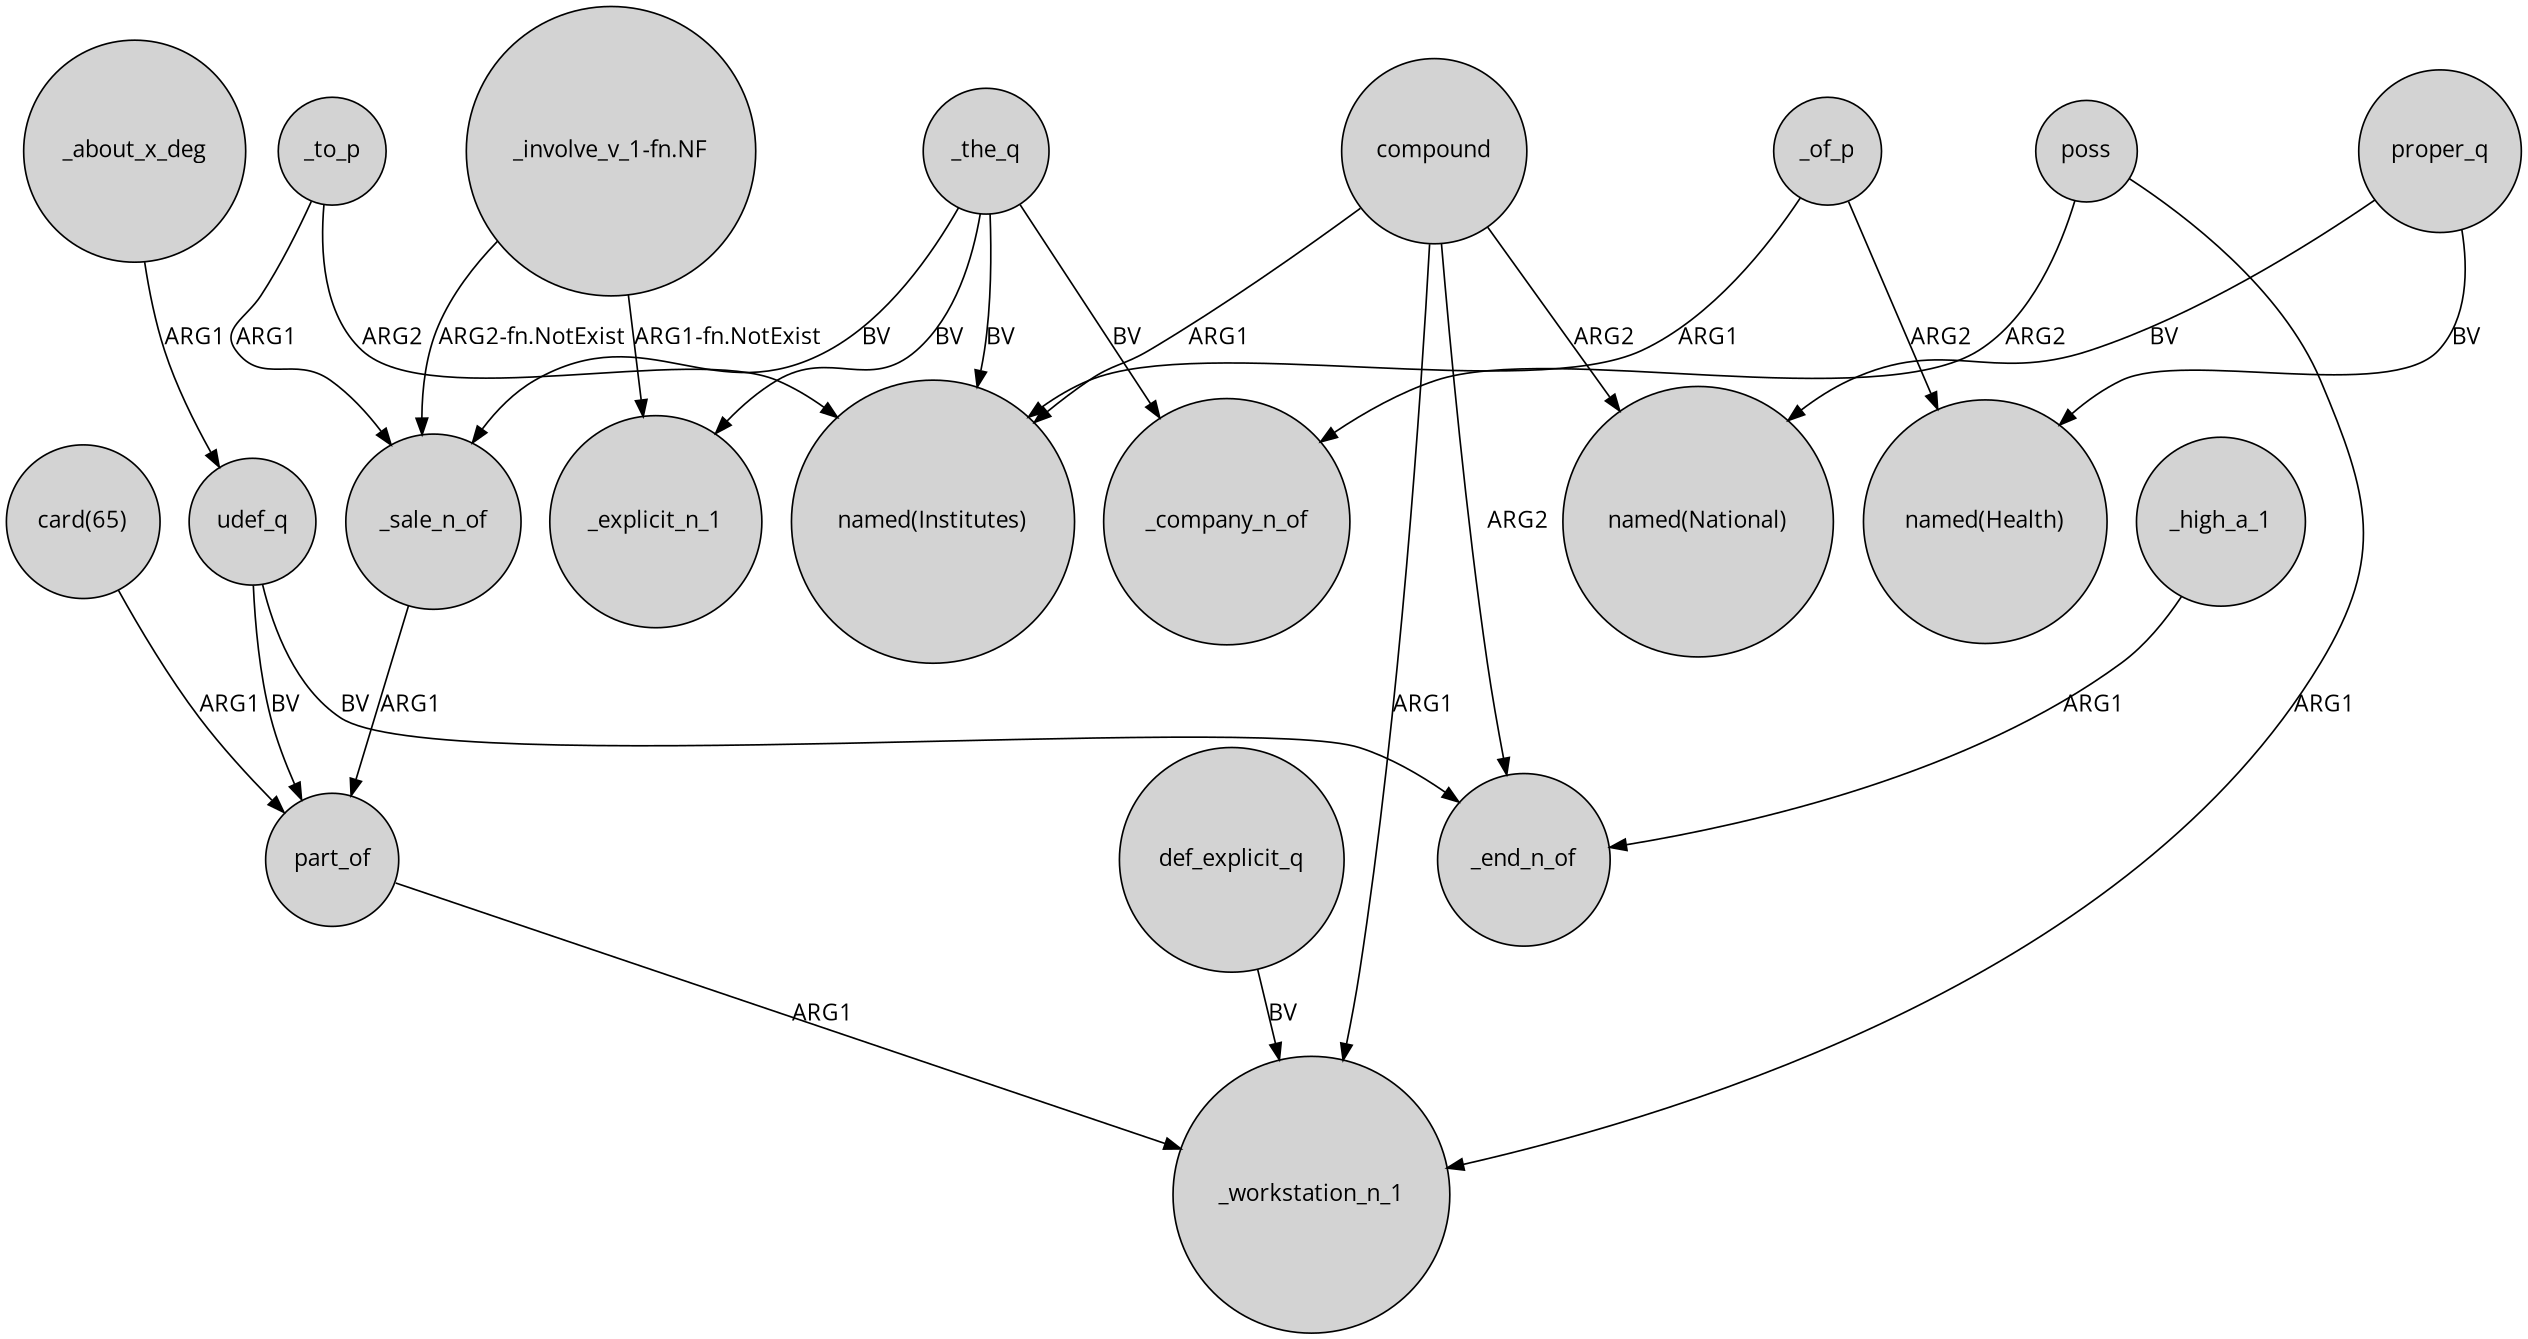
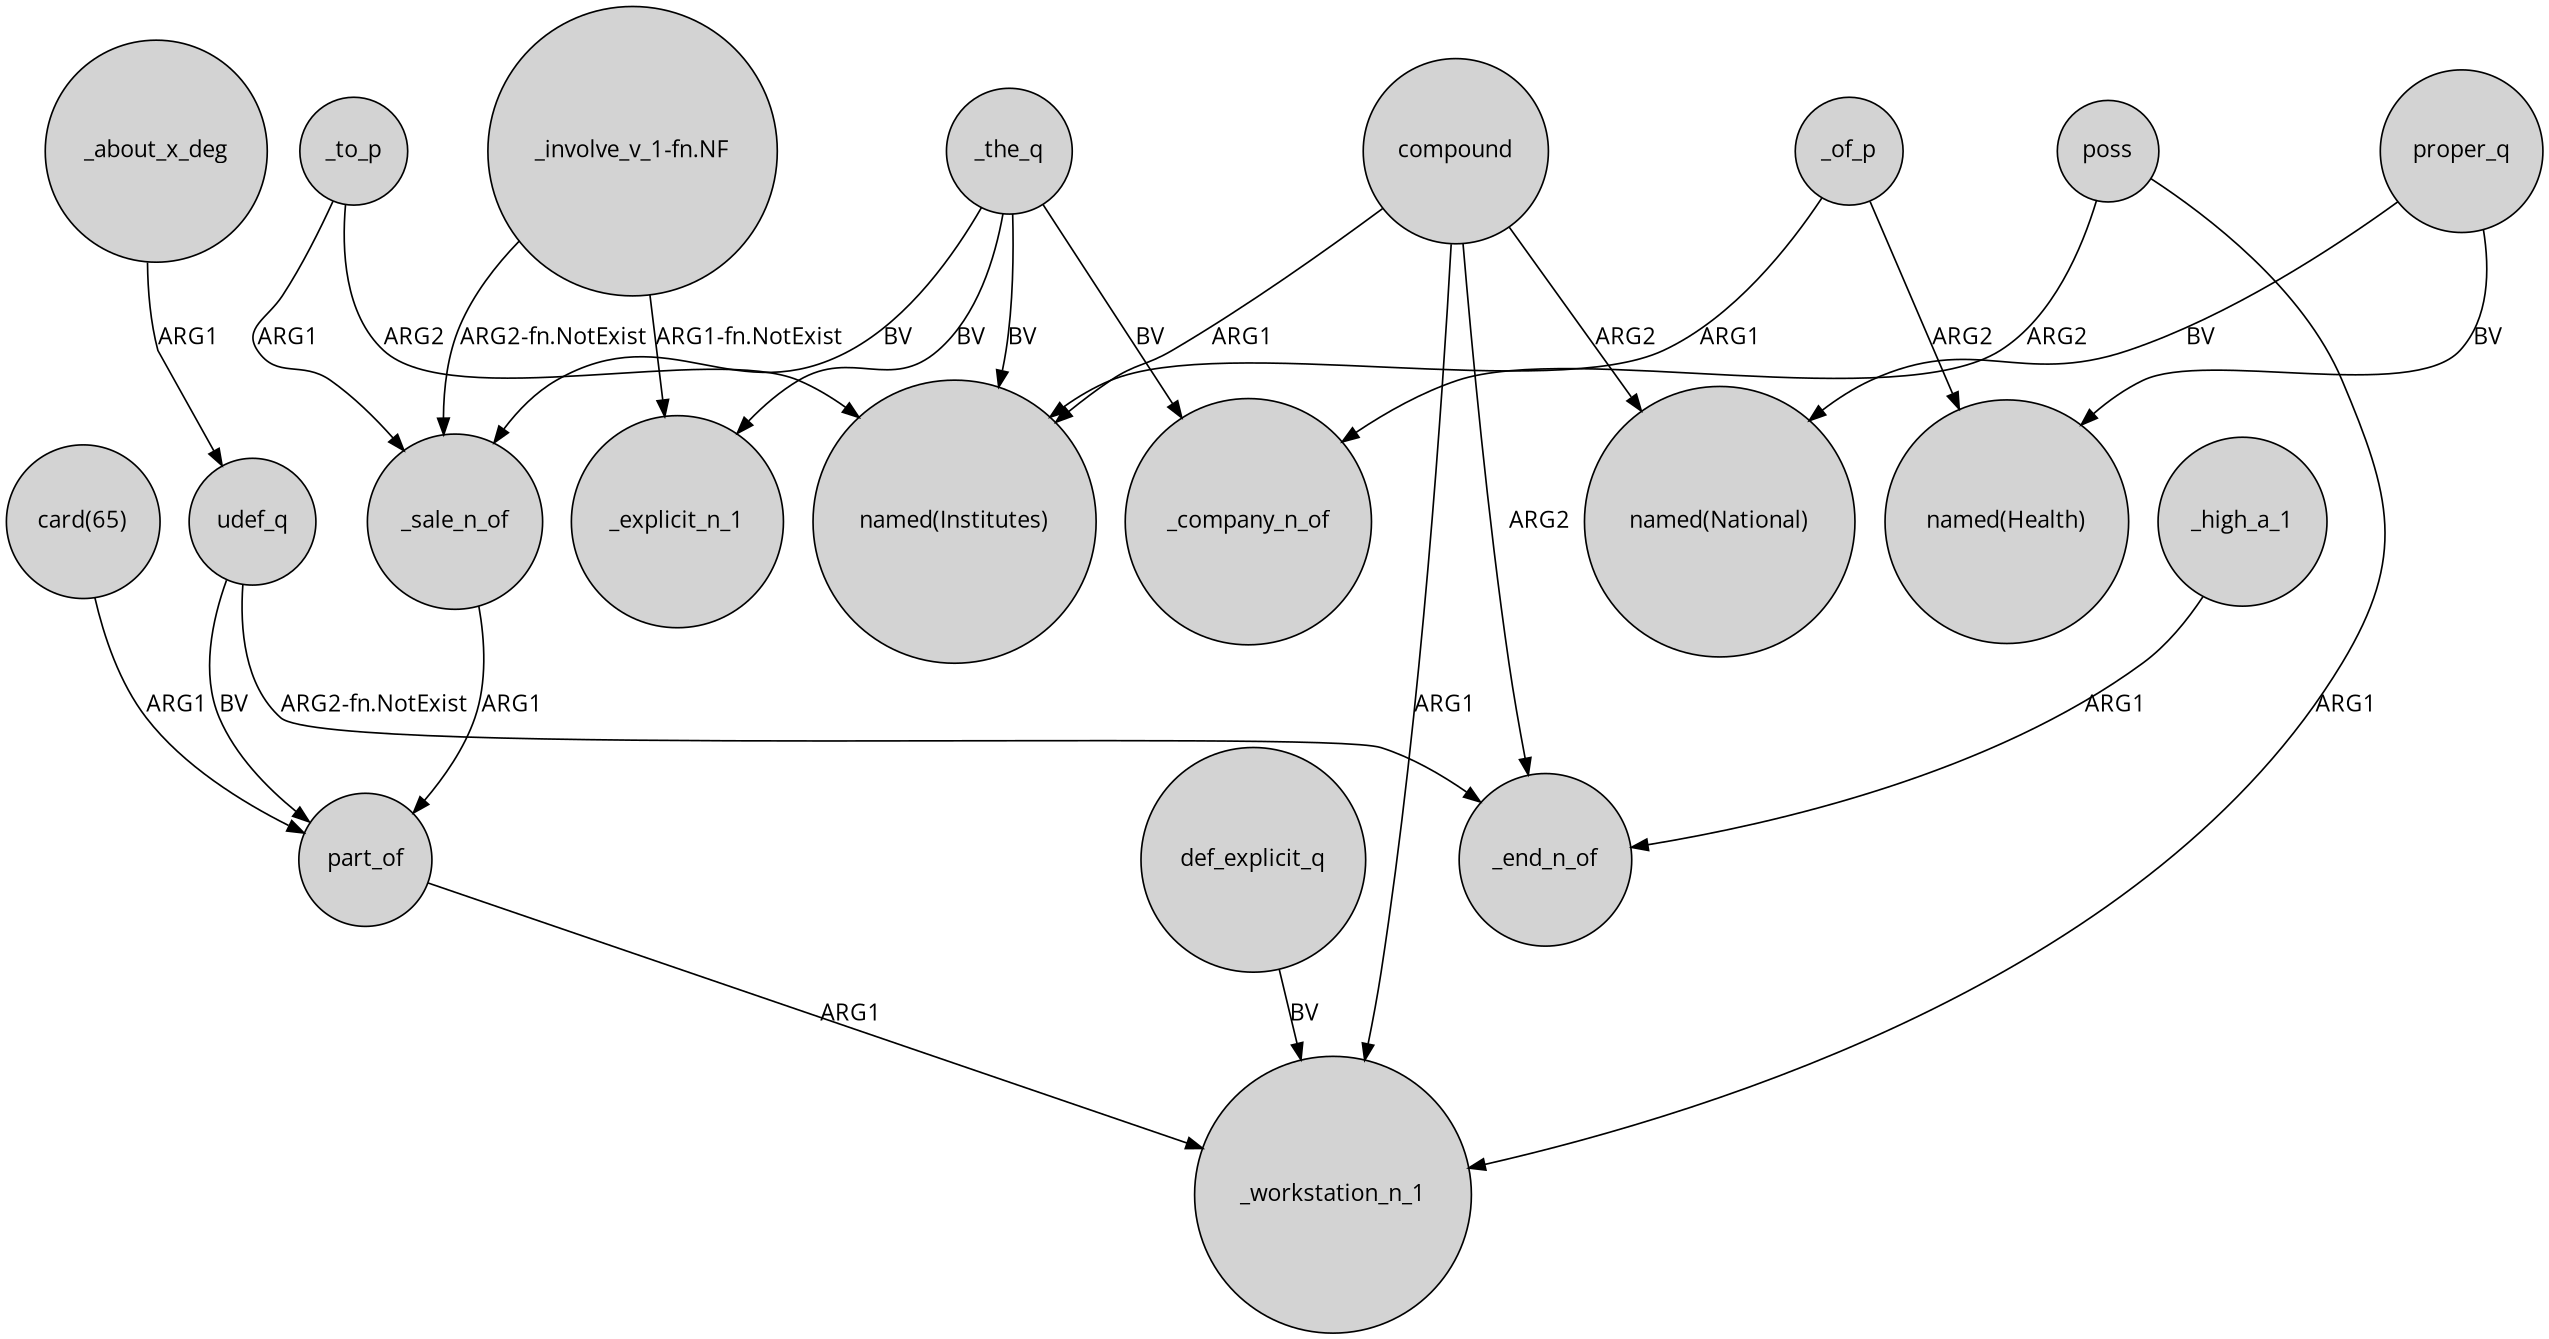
(355, 705) -> (375, 705)
